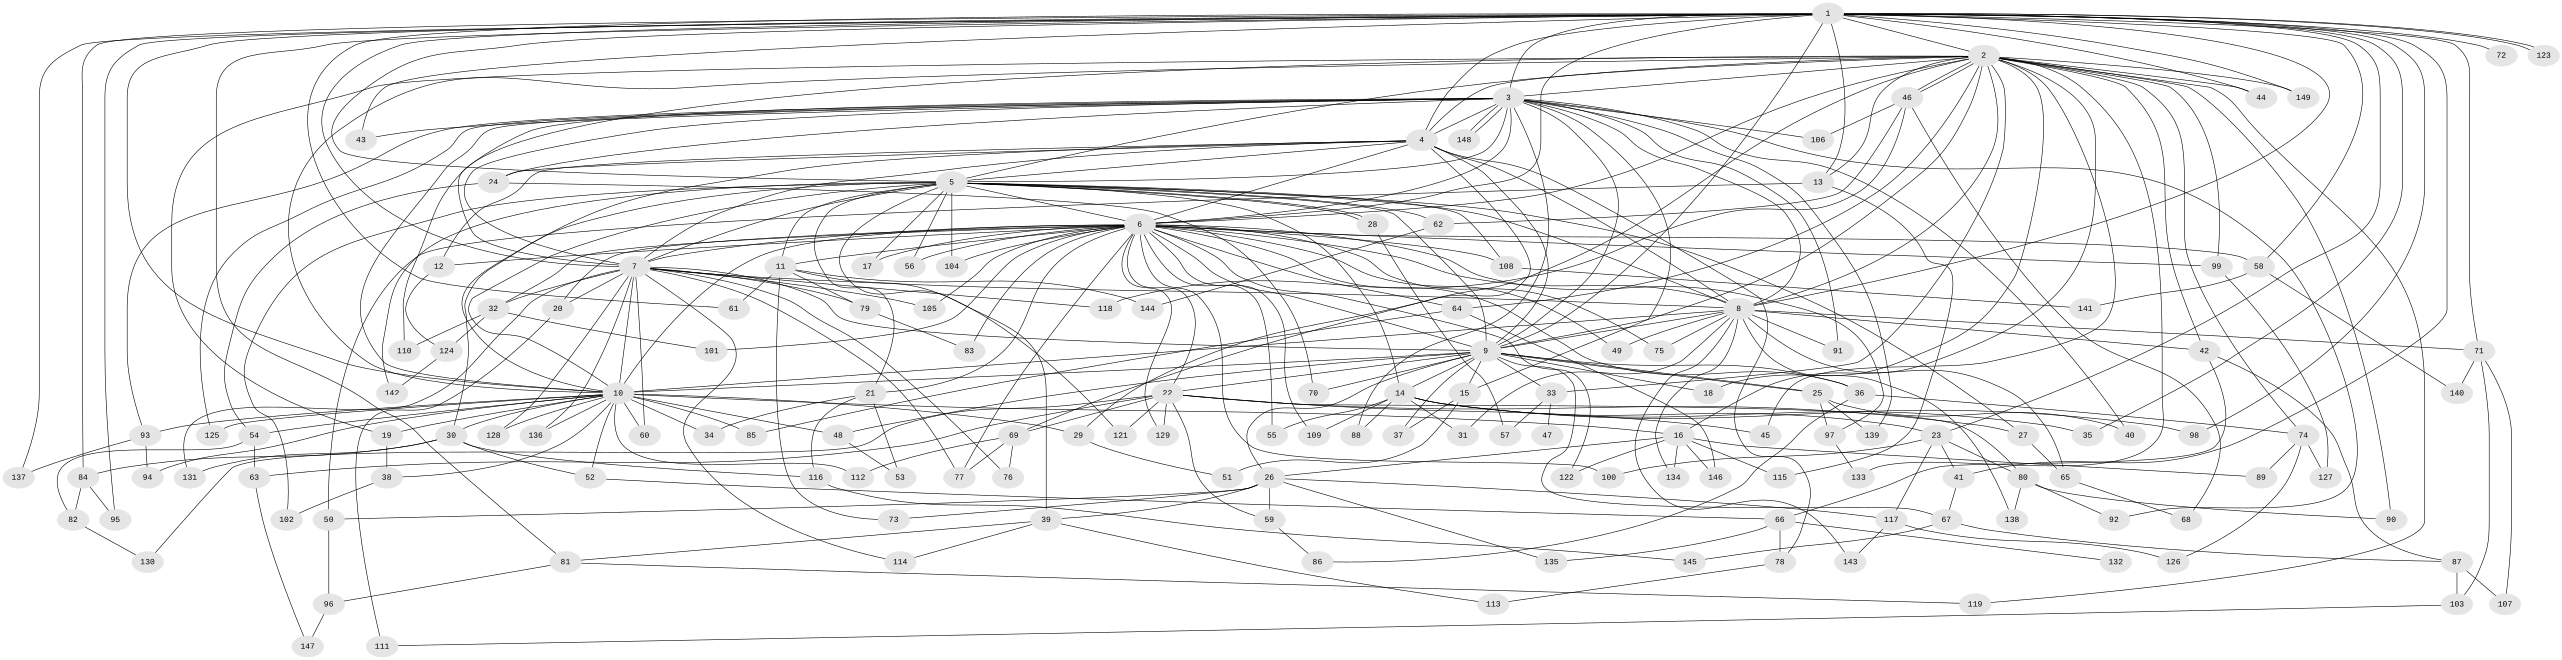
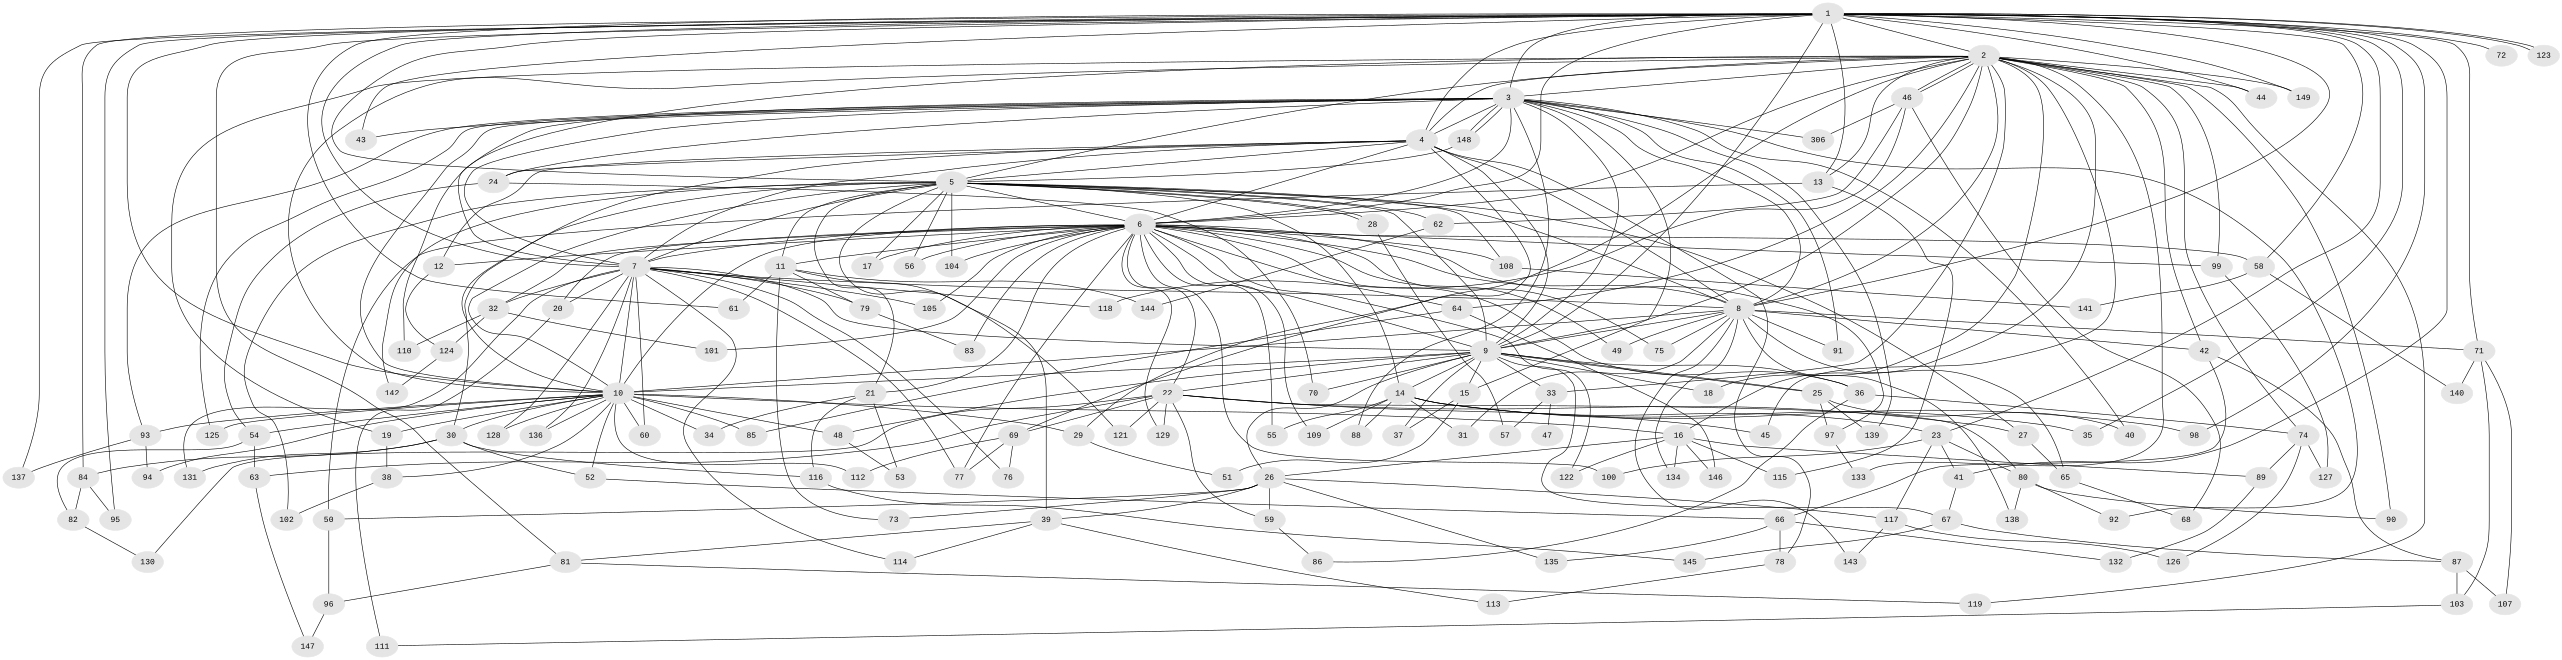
(1818, 140) -> (1818, 140)
(1252, 177) -> (1211, 174)
none -> (2199, 534)
